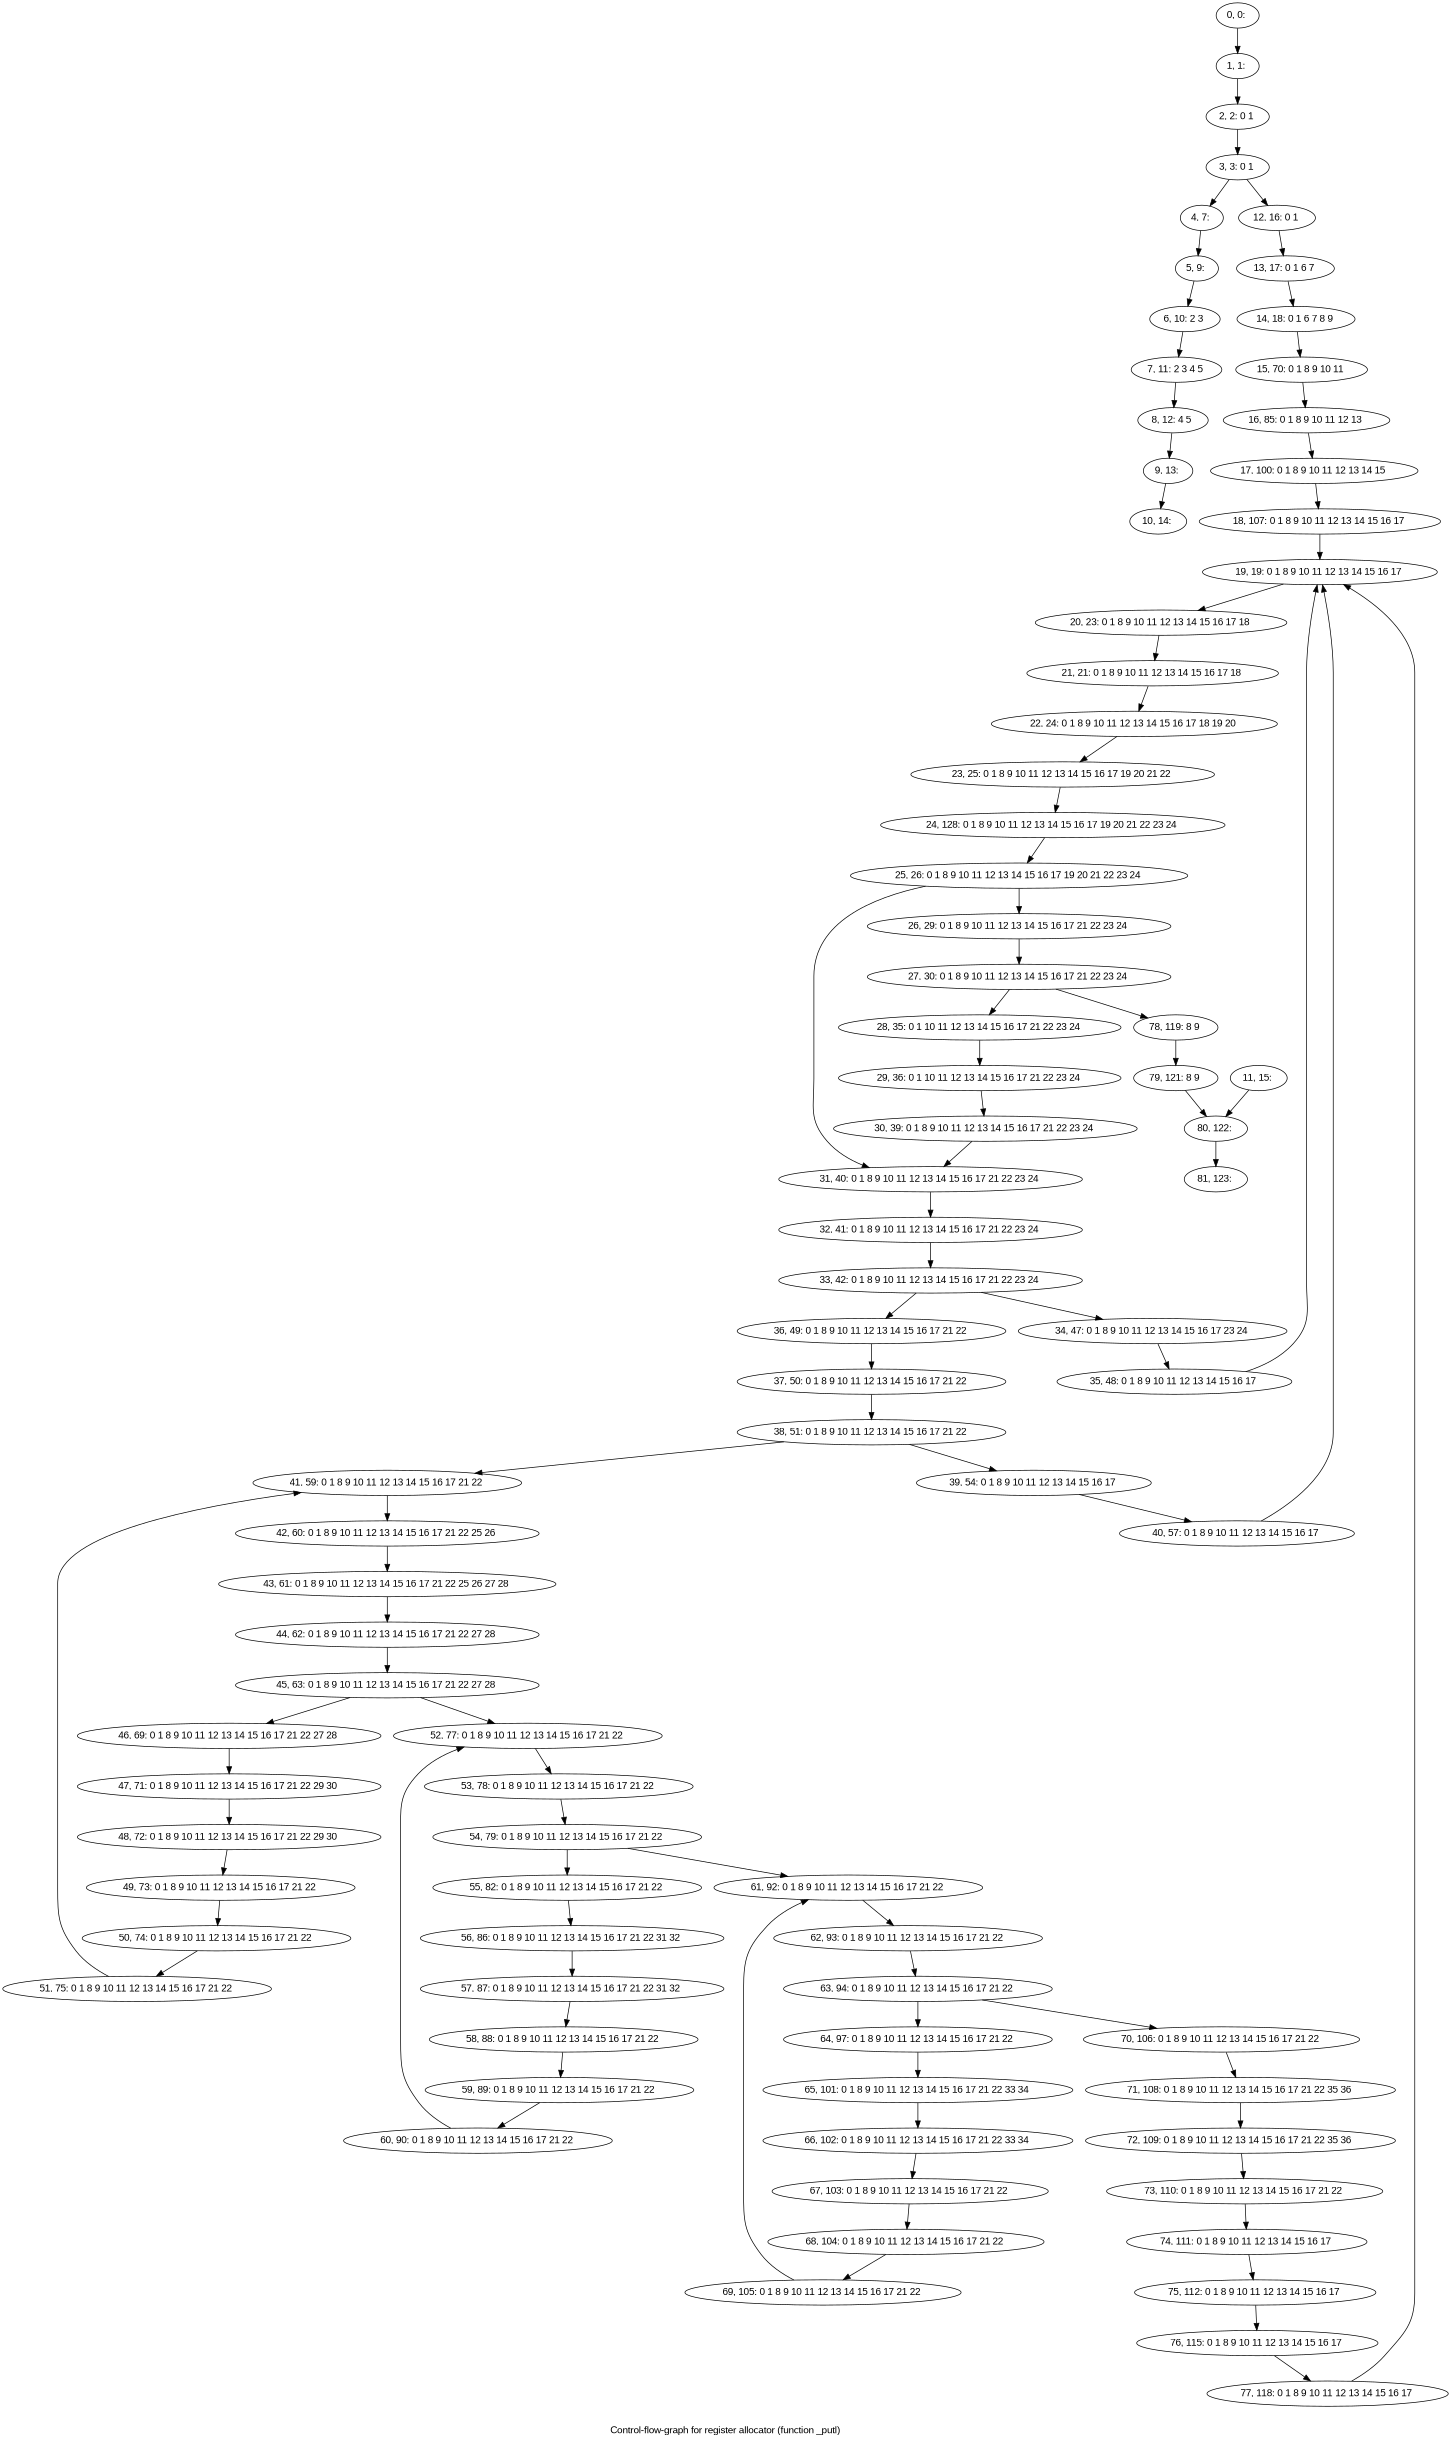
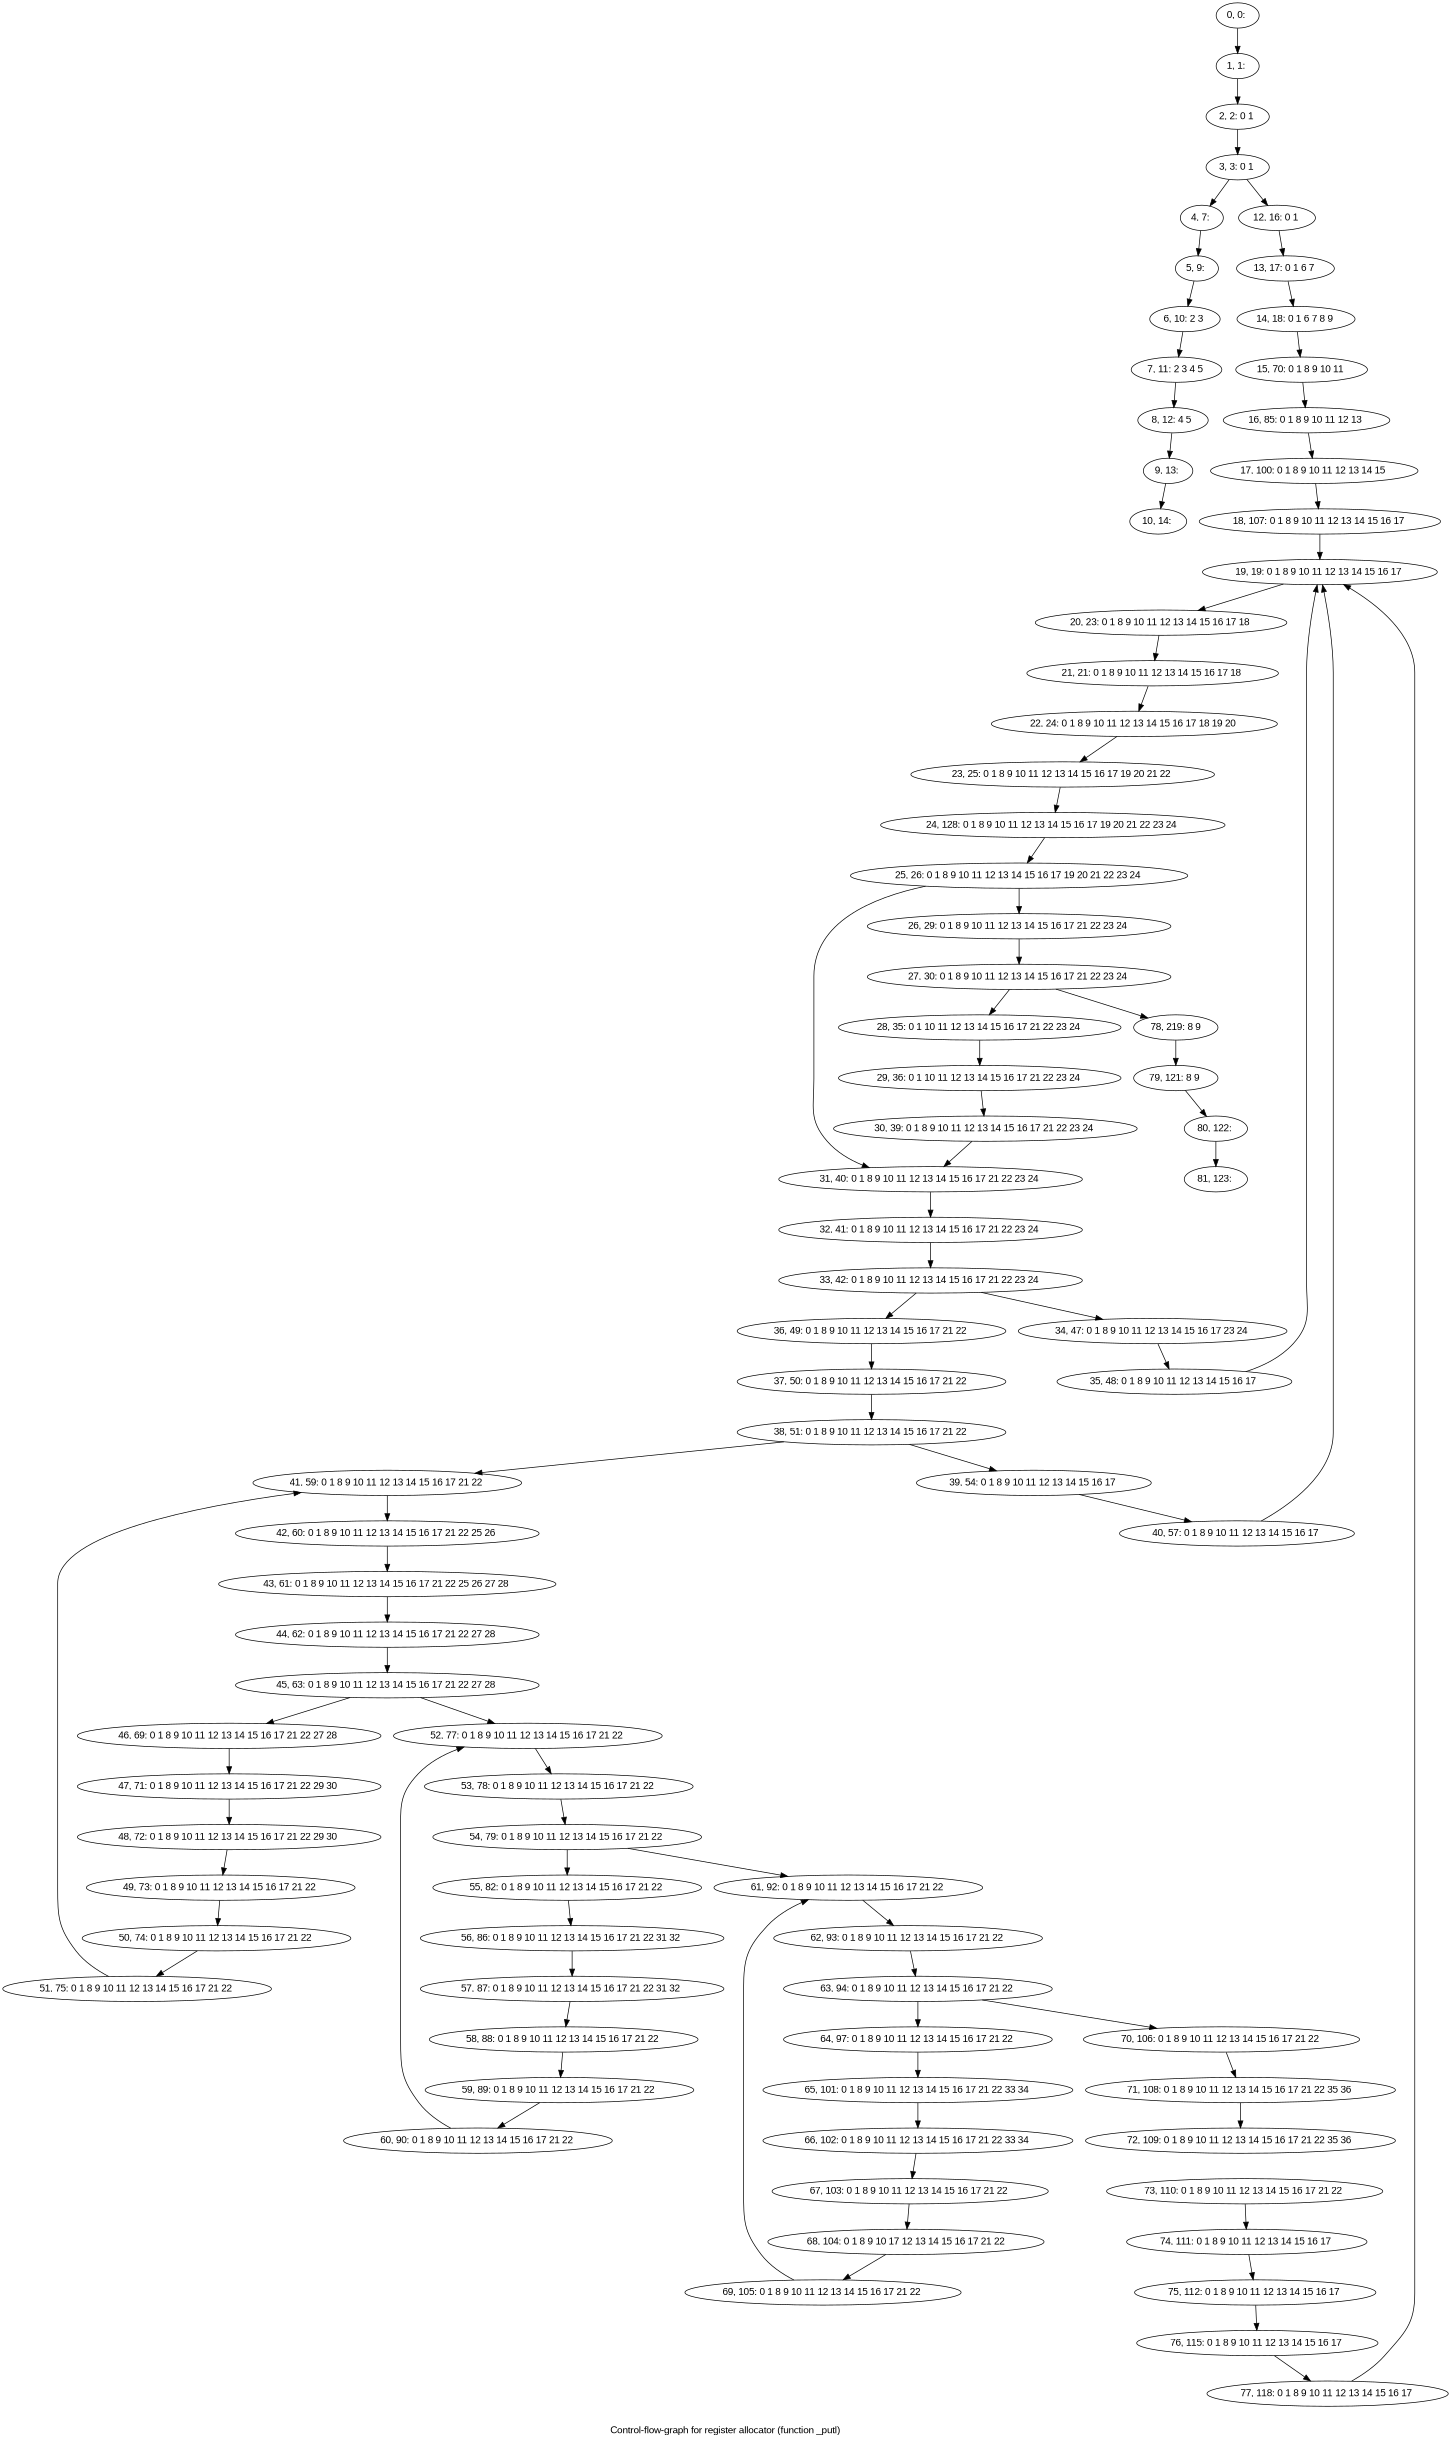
(1176, 1027) -> (1176, 1027)
(1259, 1078) -> none
(1242, 2163) -> none
(906, 2242) -> (906, 2242)
